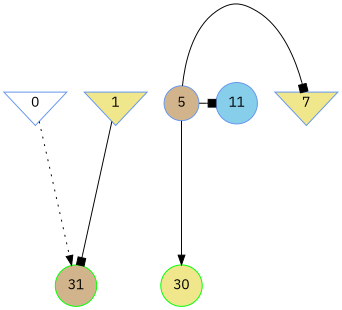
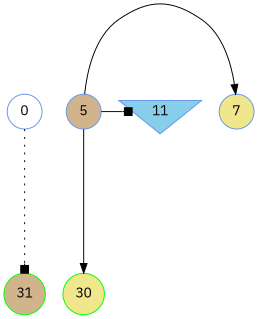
(237, 4) -> (155, 4)
(35, 103) -> (25, 112)
(116, 103) -> none
(237, 103) -> (160, 112)
(306, 103) -> (237, 112)
(54, 189) -> (25, 196)
